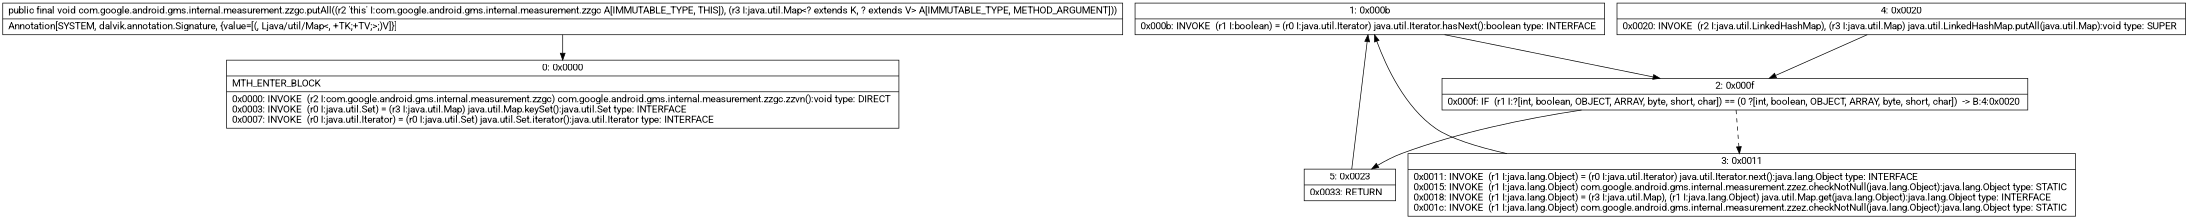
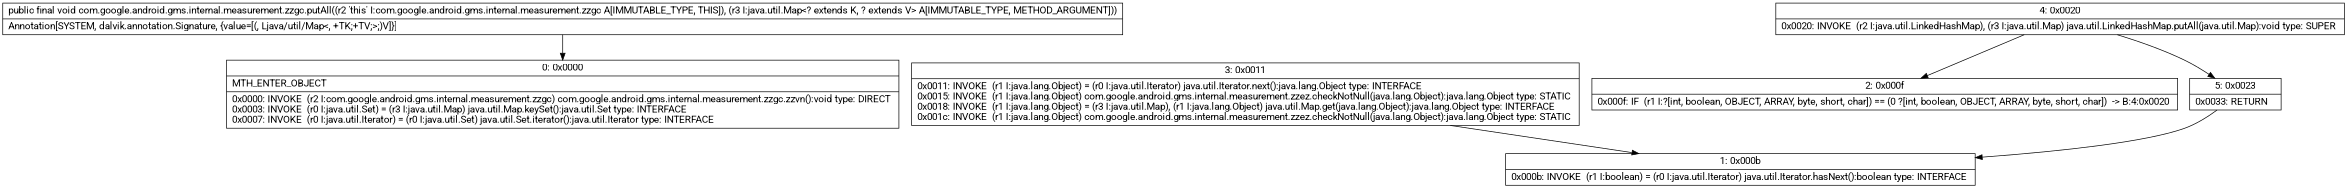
(1549, 56) -> none
(277, 84) -> (279, 84)
(1737, 128) -> none
(1477, 131) -> (2165, 51)
